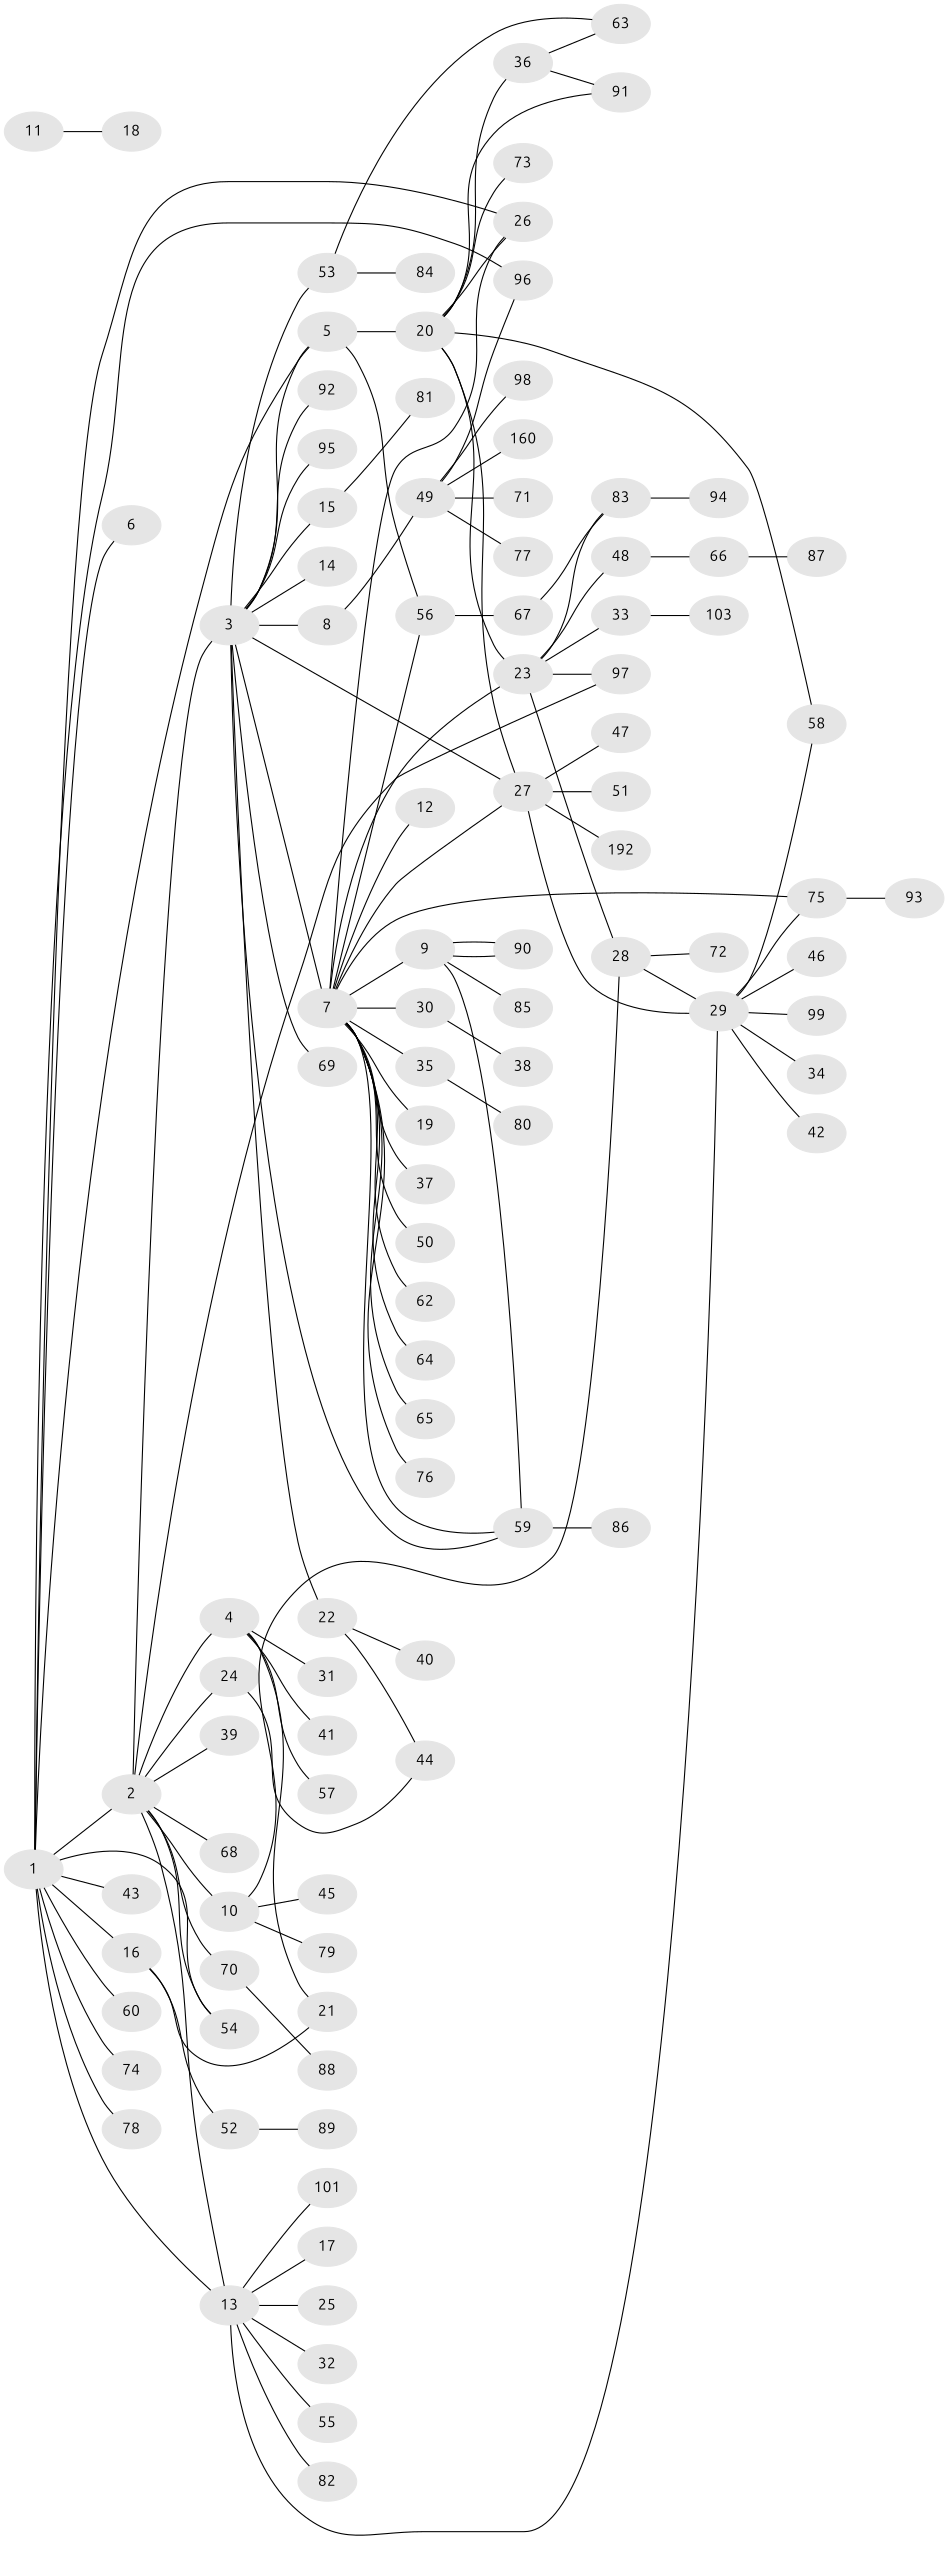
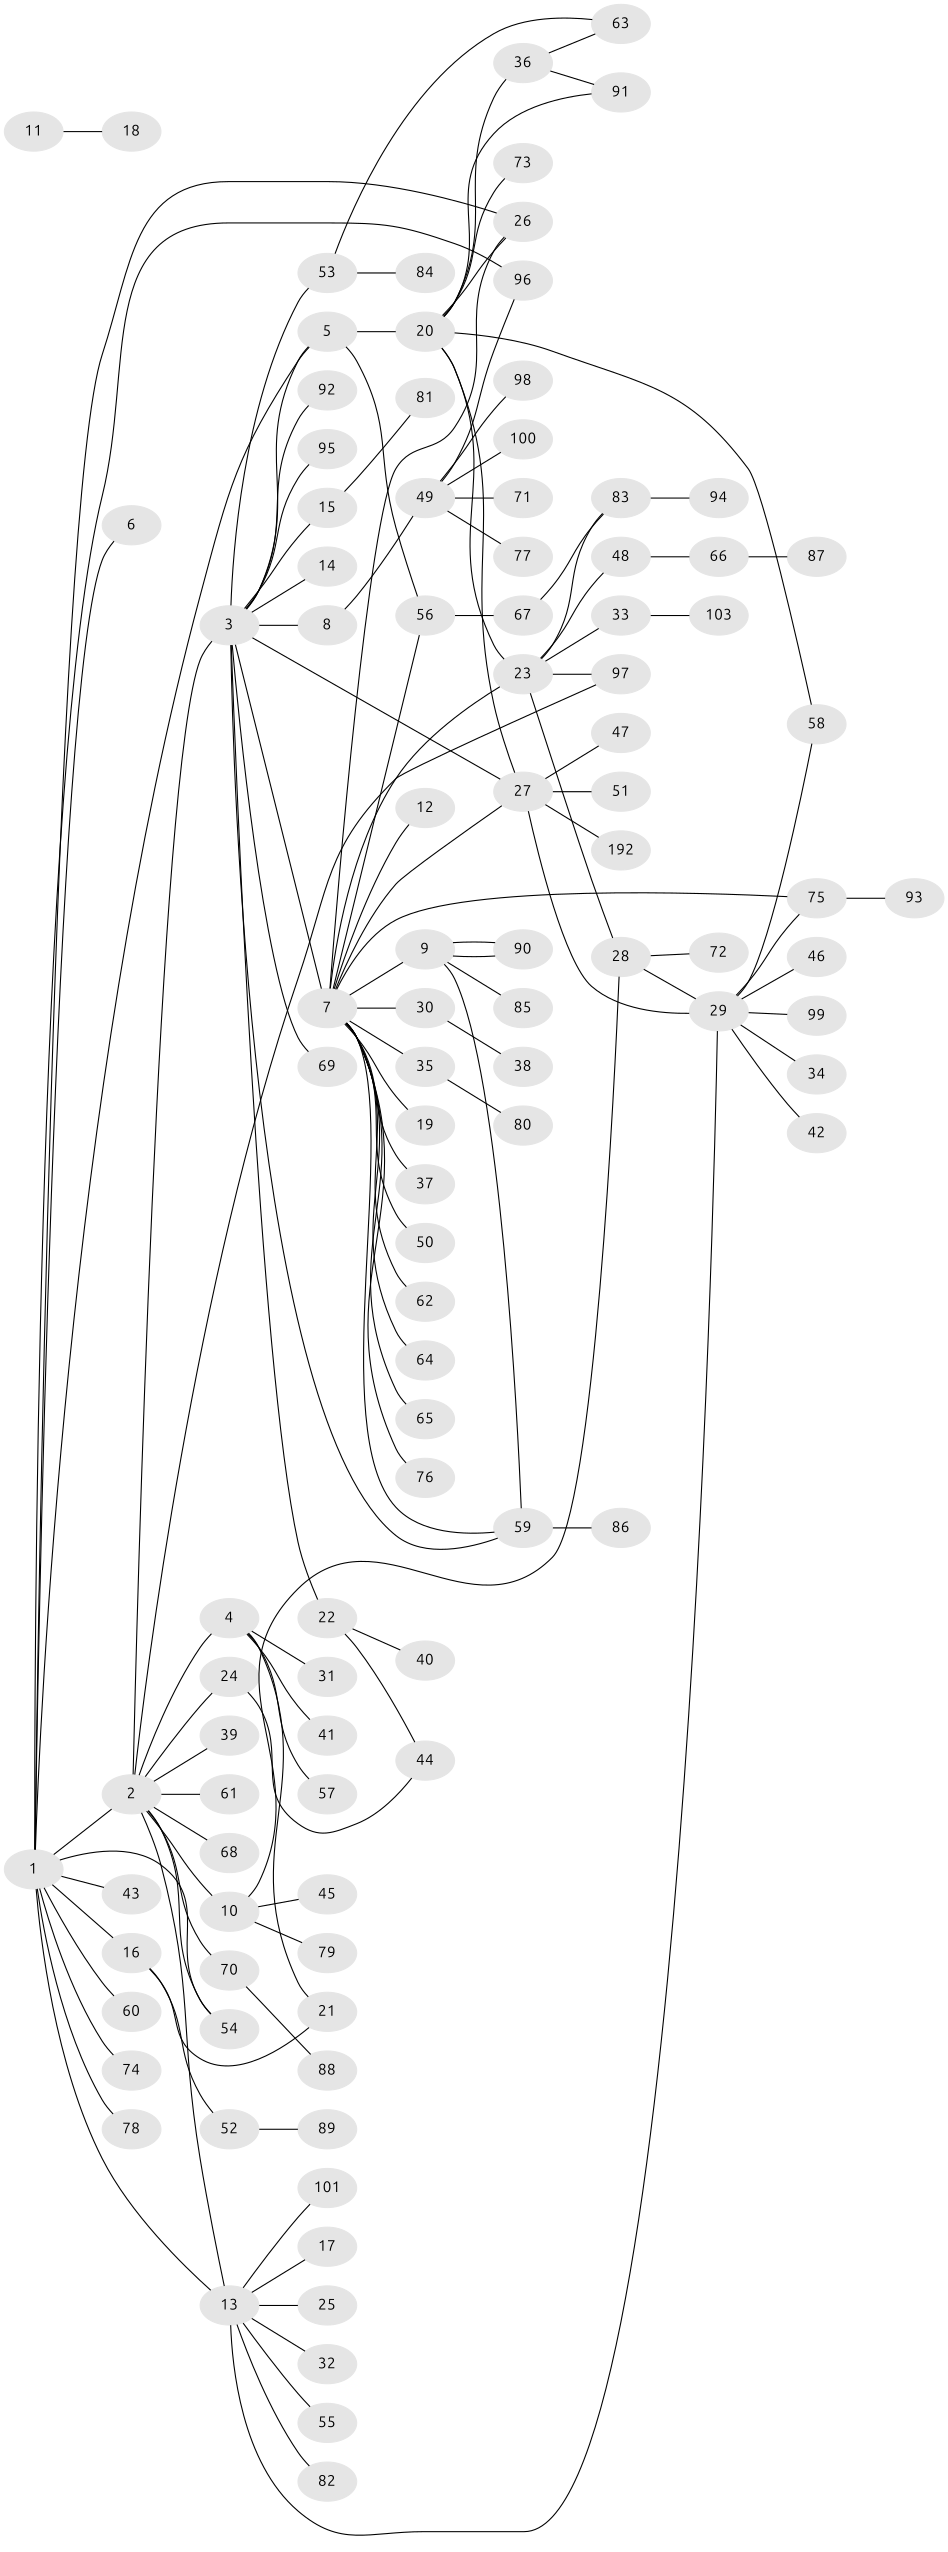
(523, 439) -> (523, 439)
none -> (229, 1794)
